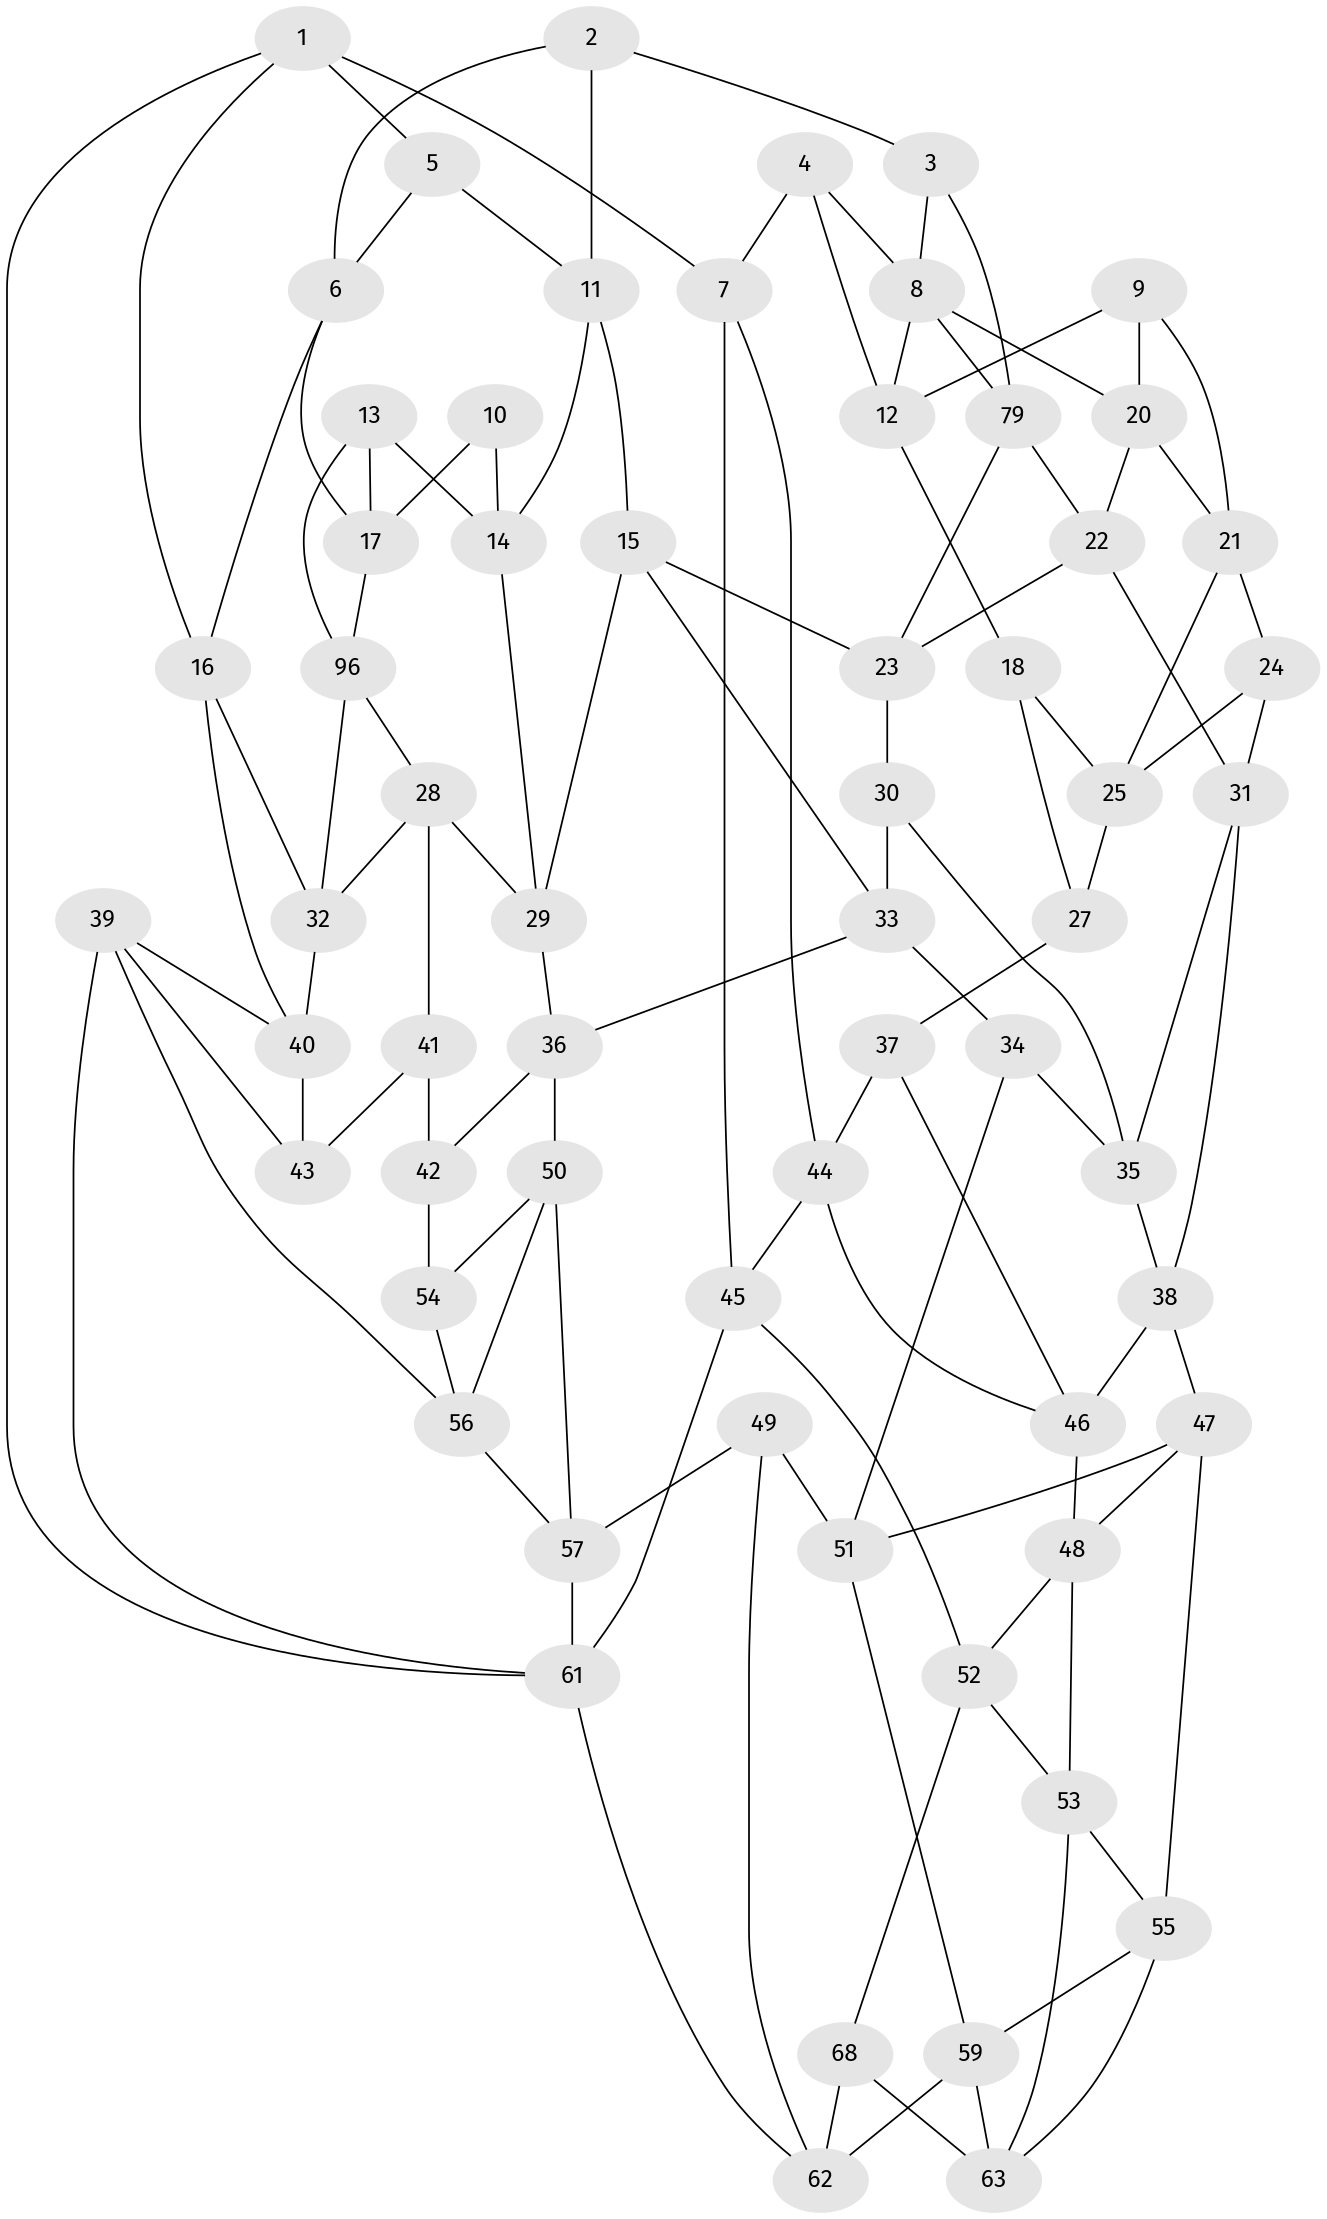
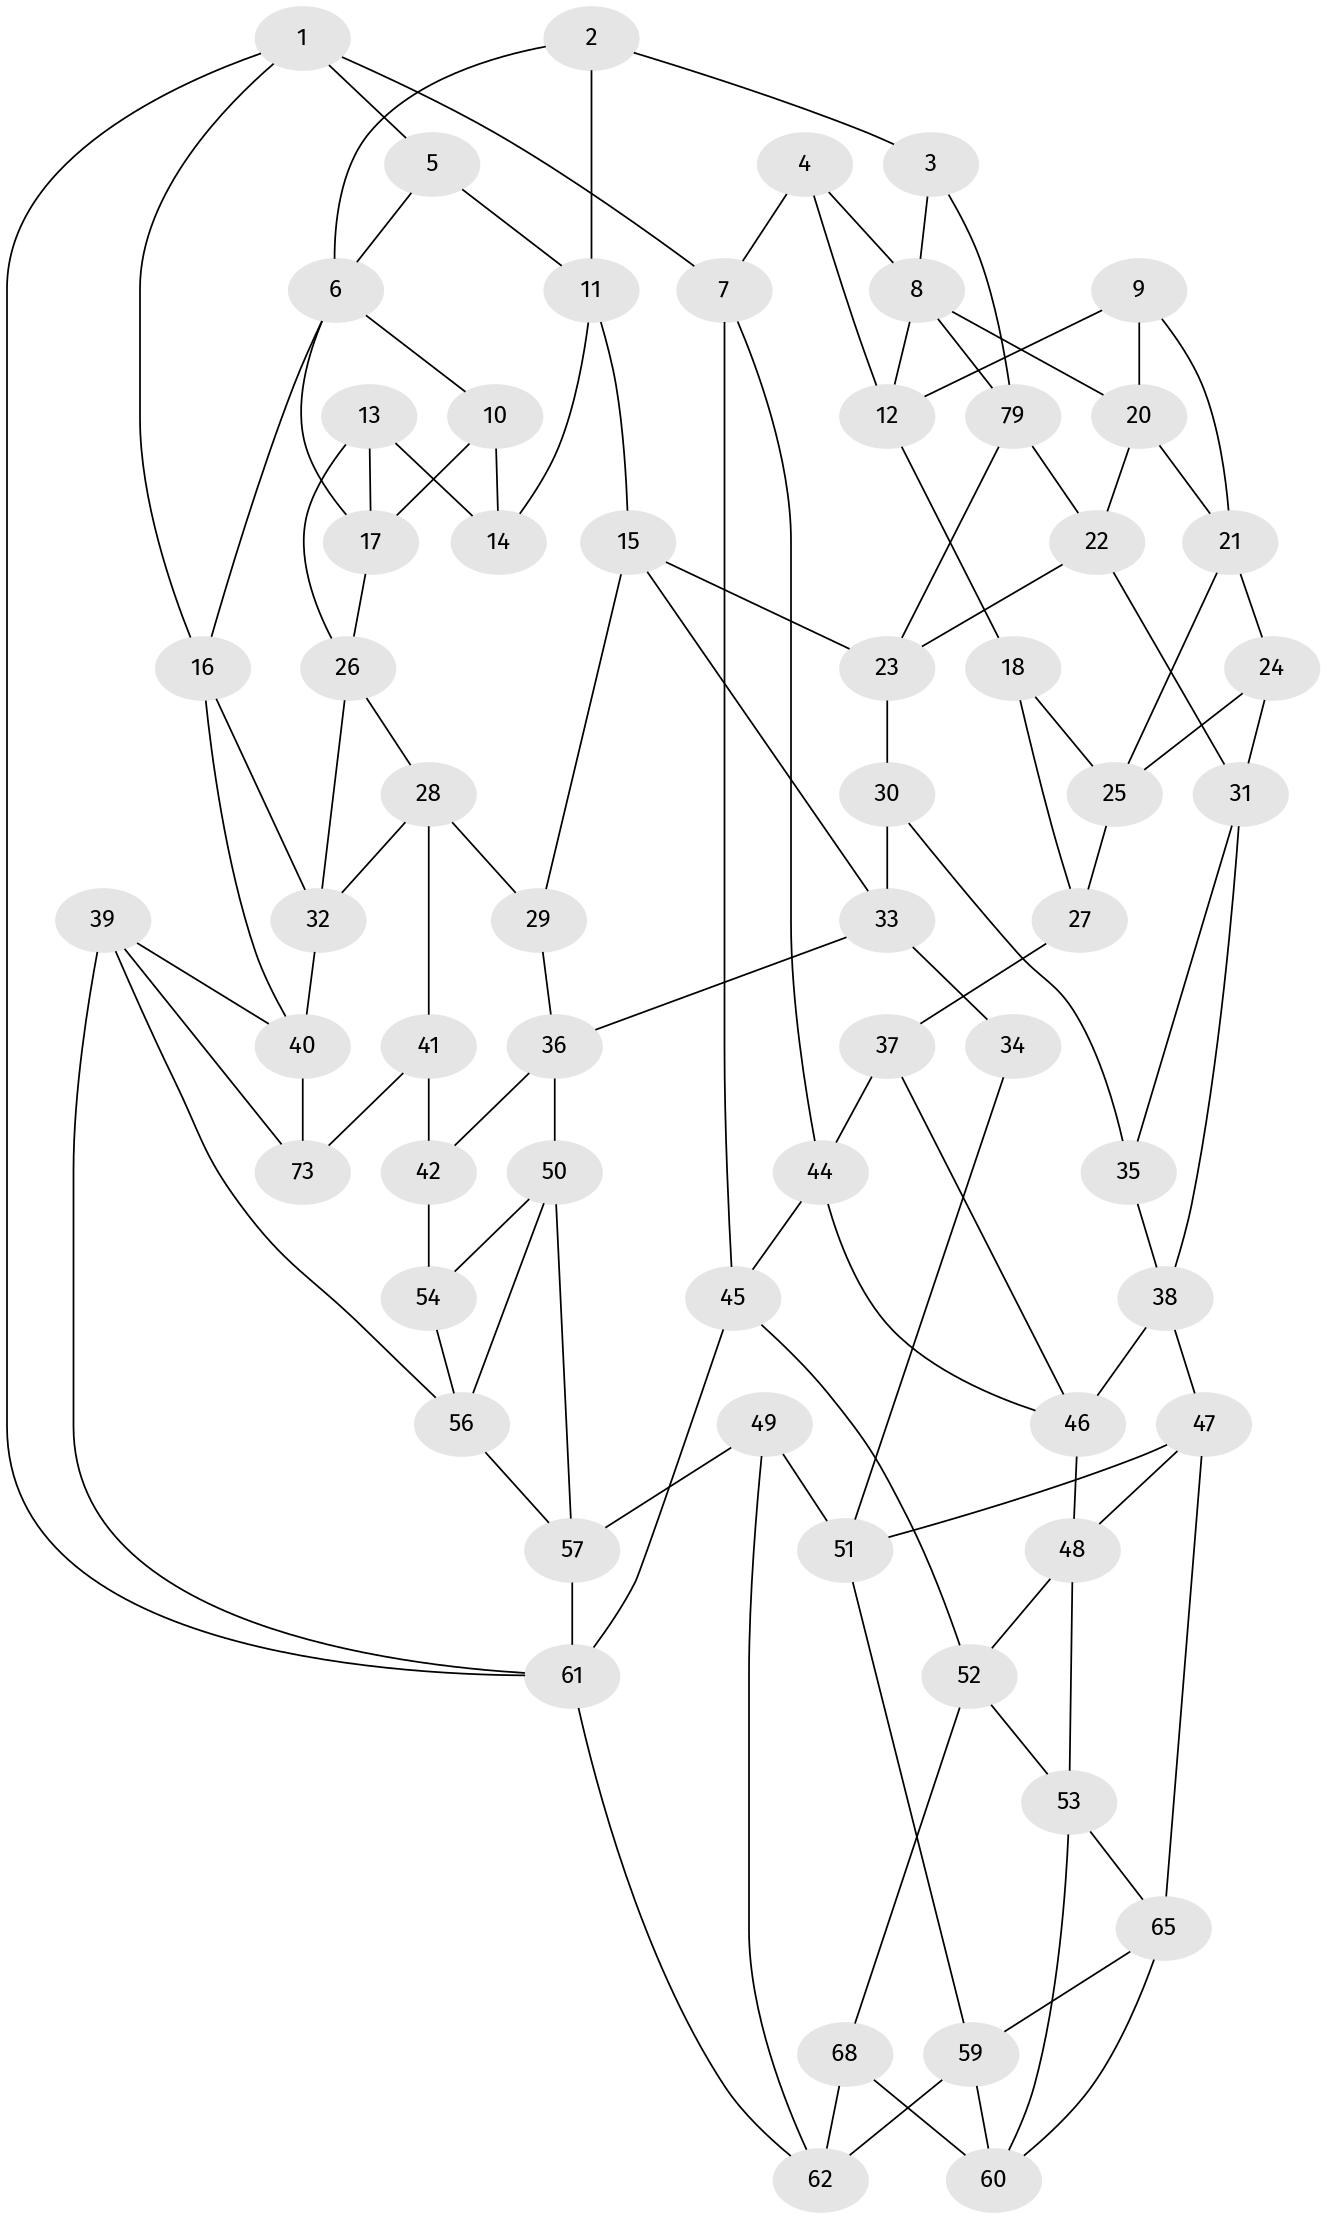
none -> (416, 354)
(348, 668) -> (348, 668)
(519, 731) -> none
(1071, 1110) -> none
(303, 1172) -> (303, 1172)
(1164, 1928) -> (1164, 1928)
(994, 2180) -> (994, 2180)
